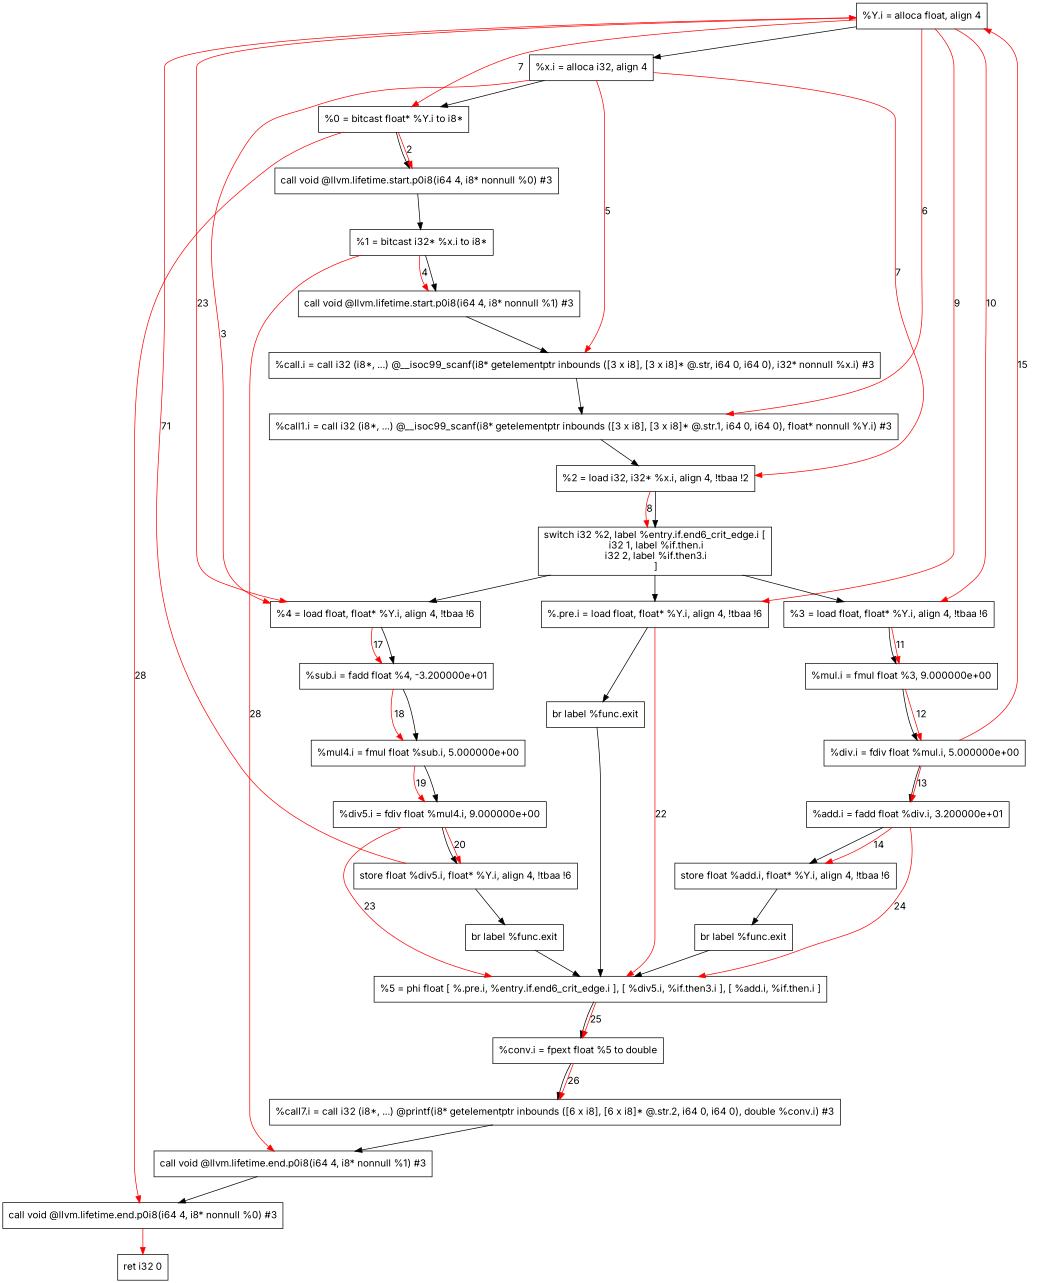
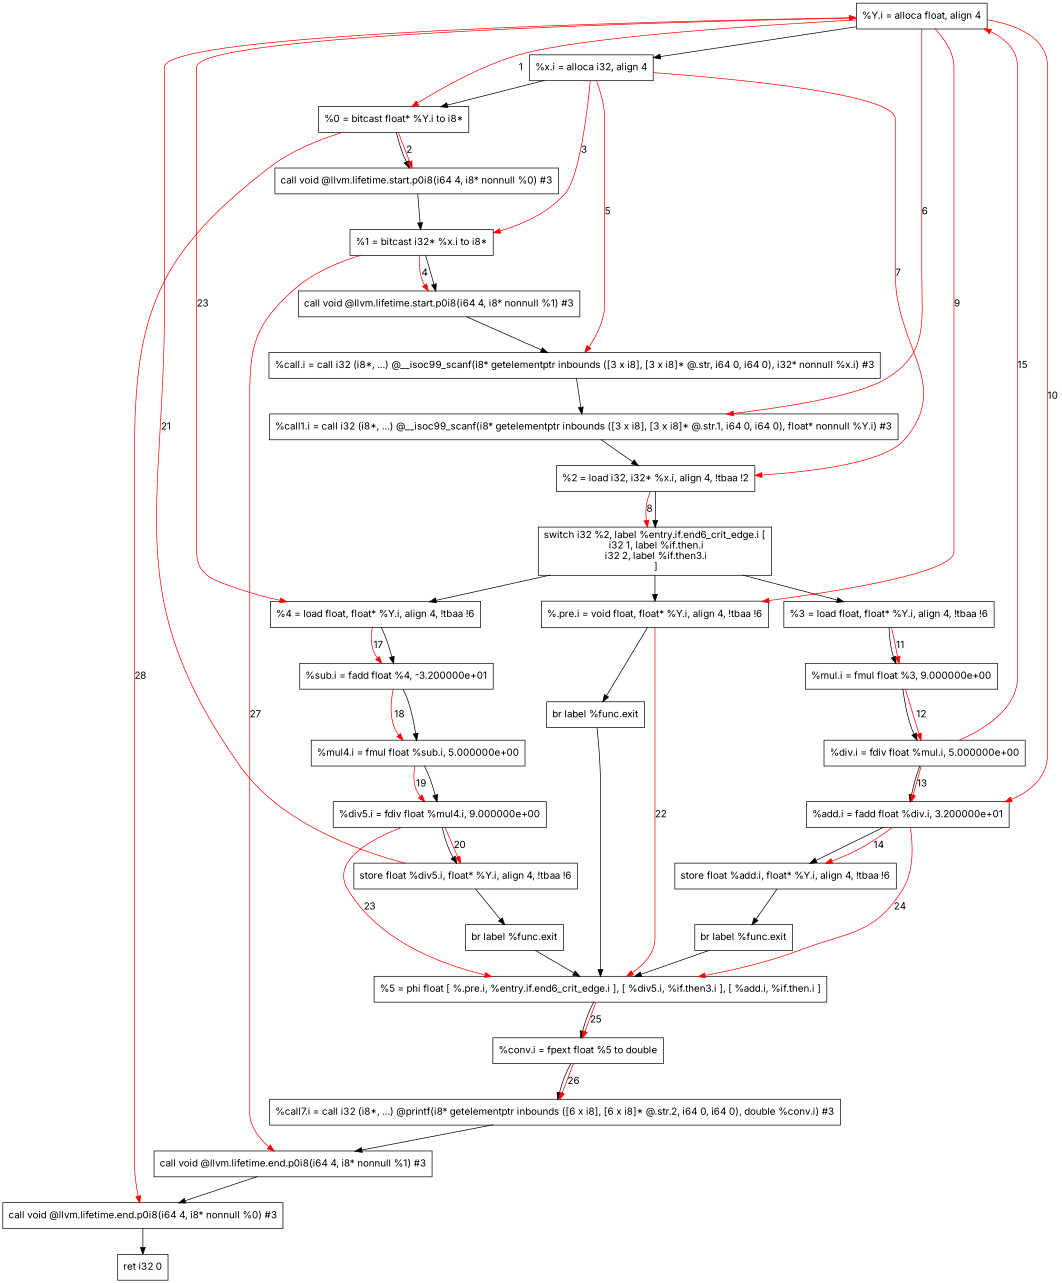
(521, 68) -> (521, 68)
(213, 230) -> (574, 175)
(986, 316) -> (1048, 400)
(166, 427) -> (166, 427)
(655, 614) -> (655, 614)
(256, 715) -> (256, 715)
(143, 1238) -> (143, 1238)
